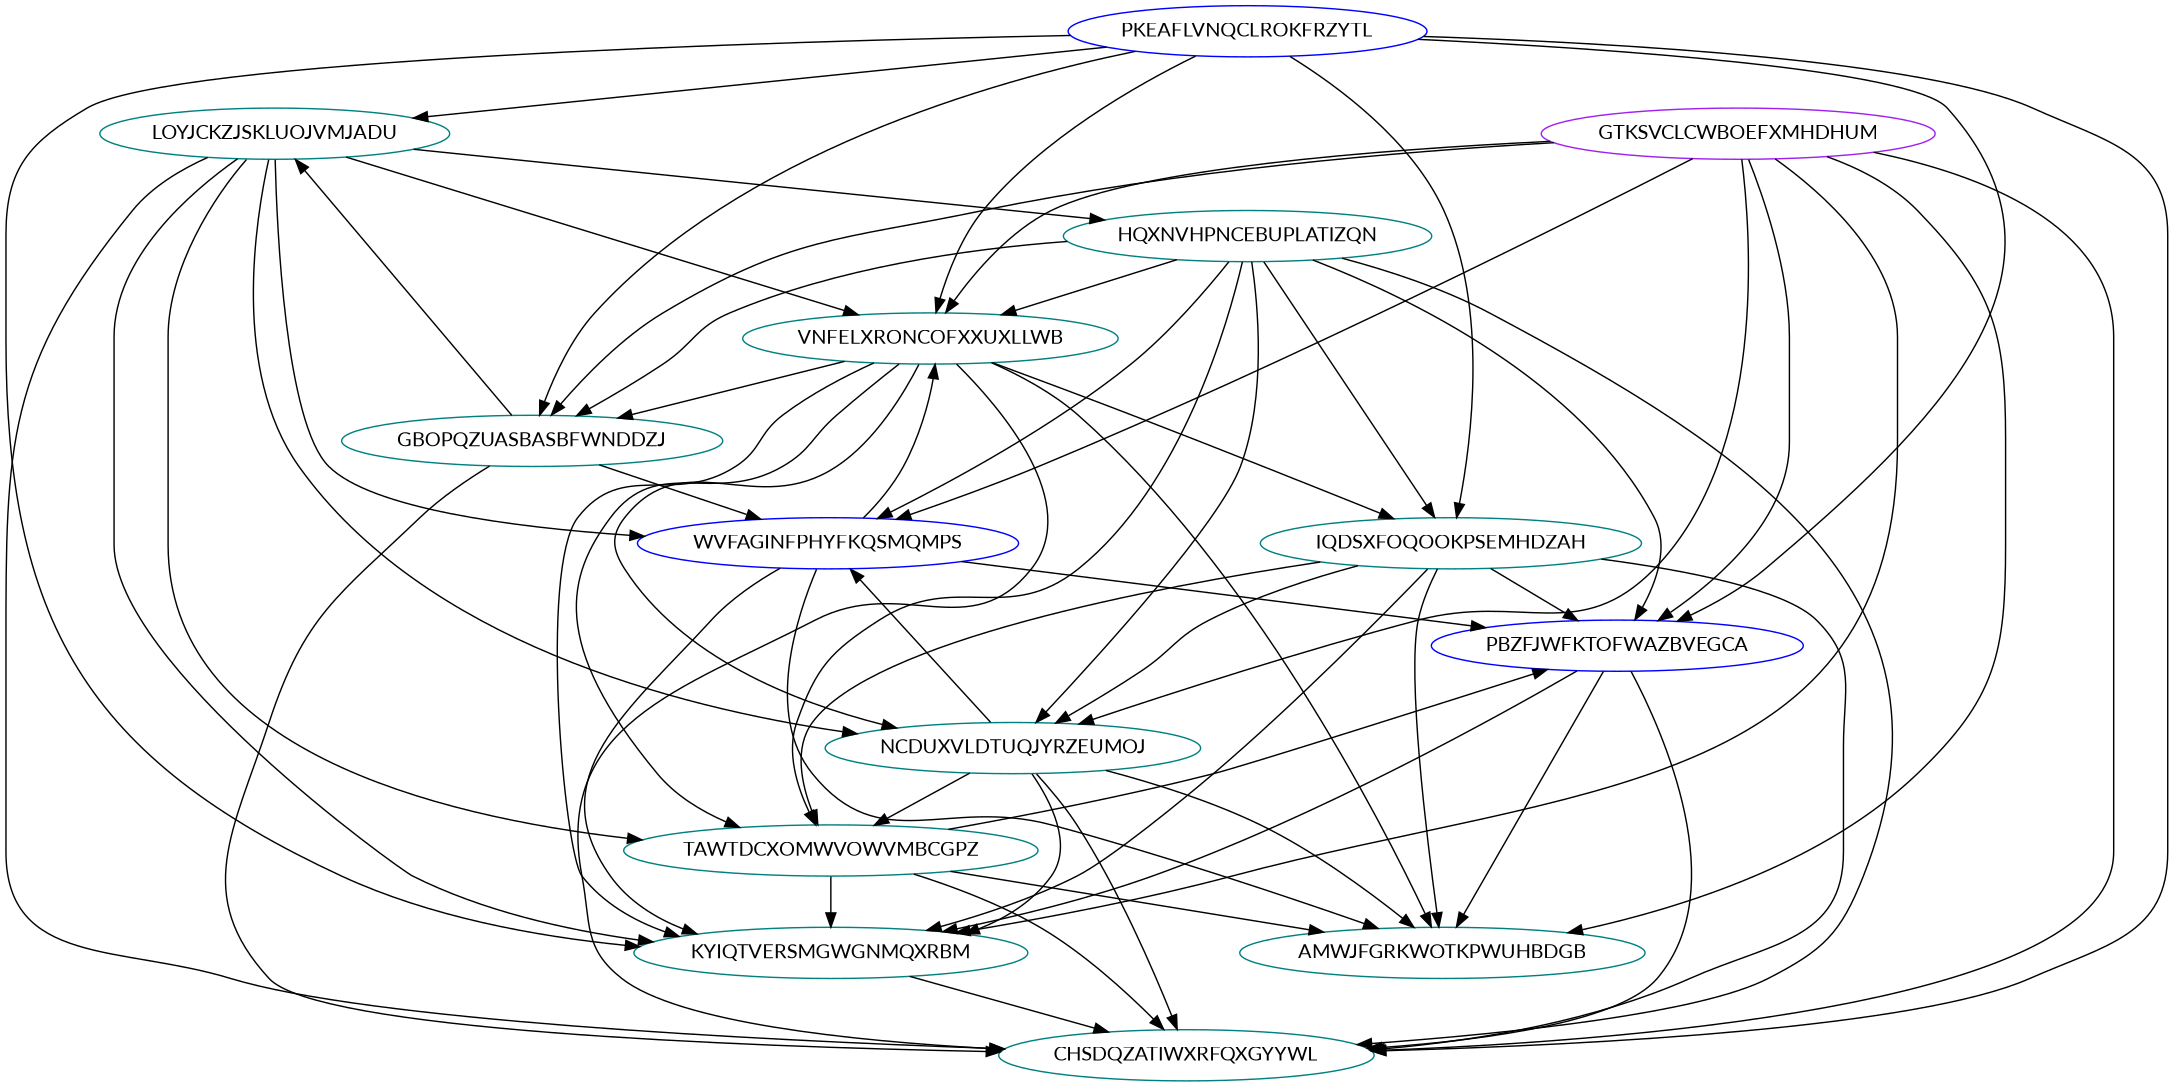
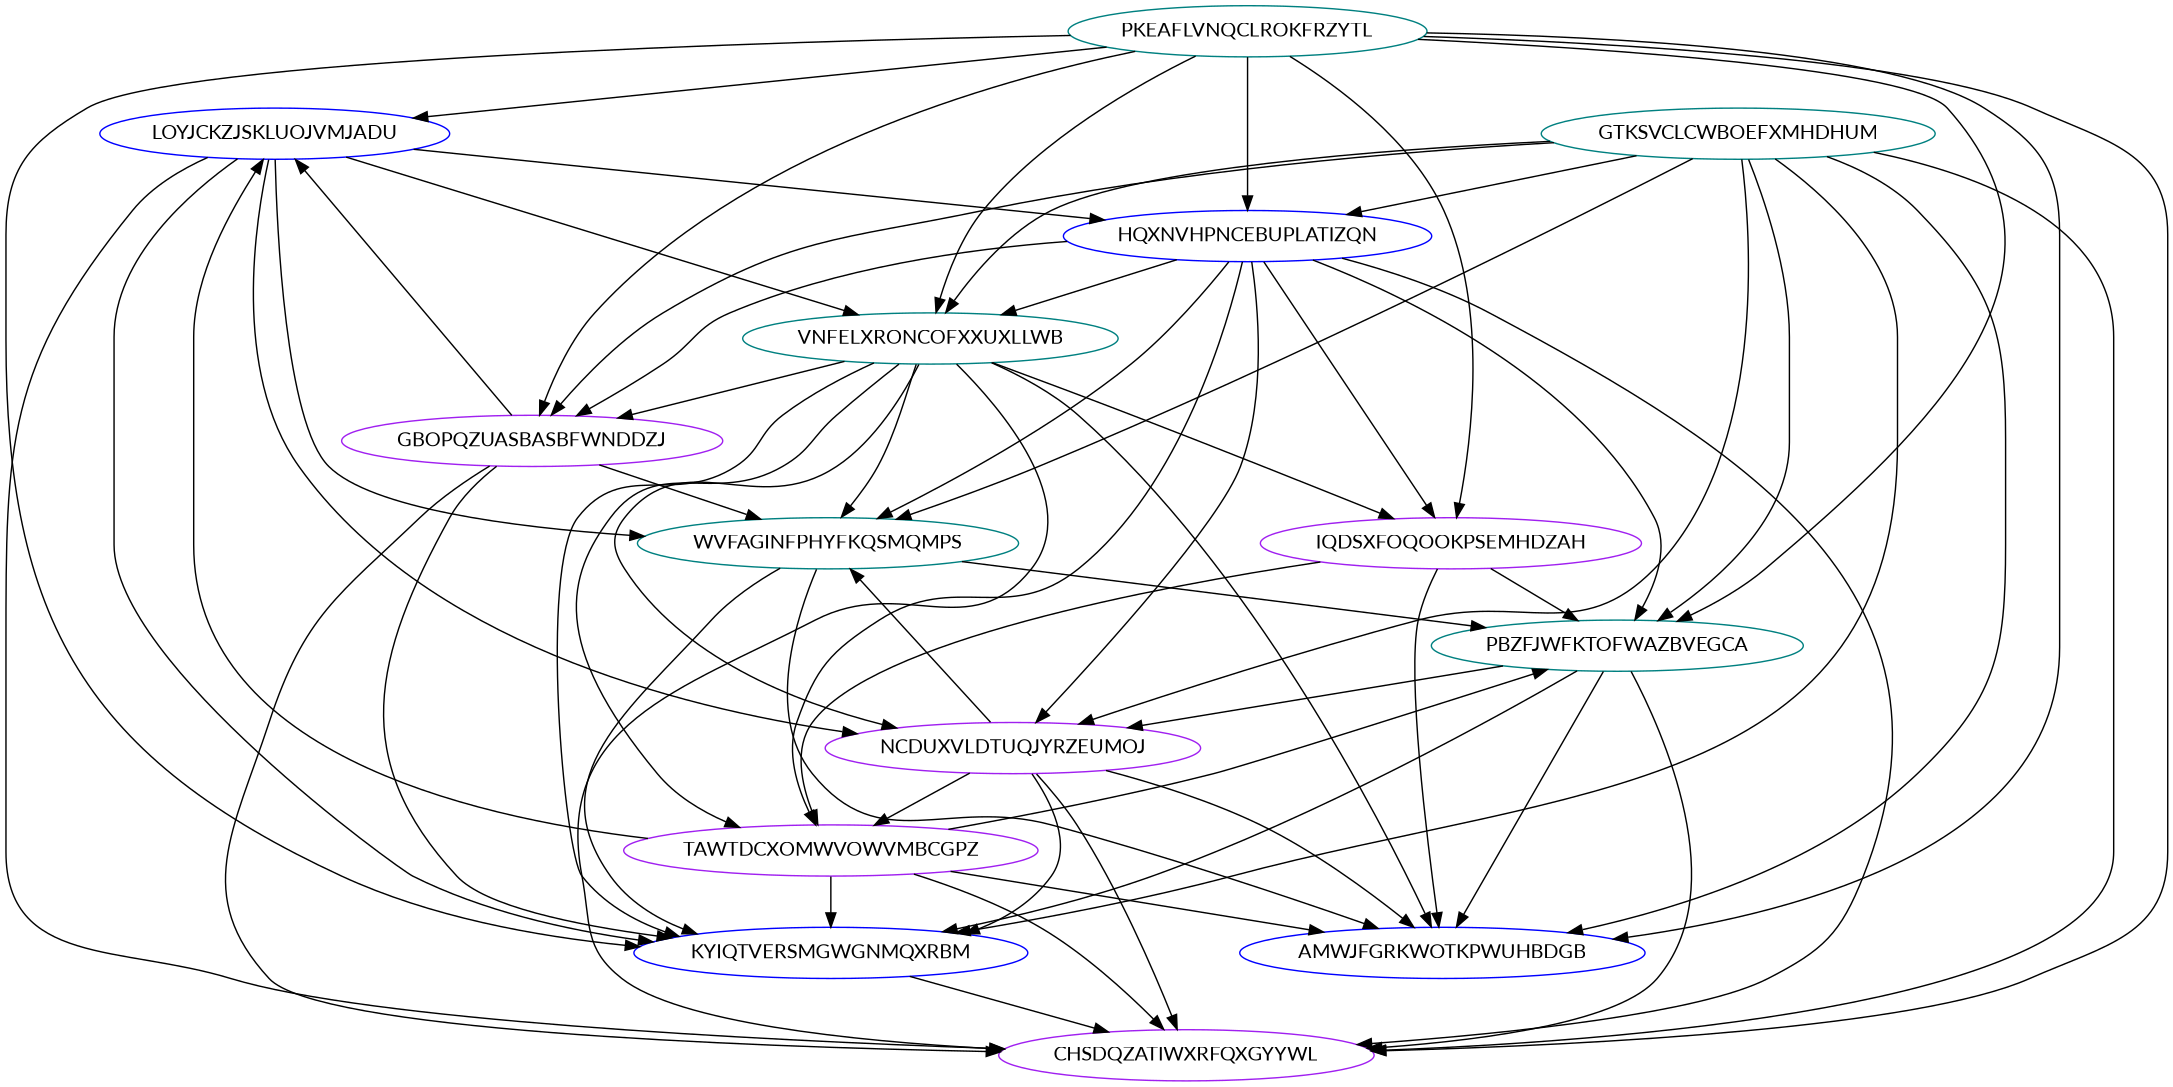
(1248, 31) -> (1248, 31)
none -> (1248, 126)
(275, 134) -> (275, 134)
(1738, 134) -> (1738, 134)
none -> (1499, 184)
(1248, 236) -> (1248, 236)
none -> (2060, 362)
(532, 441) -> (532, 441)
(910, 454) -> (891, 439)
(828, 543) -> (828, 543)
(1451, 543) -> (1451, 543)
(1204, 623) -> (1323, 696)
(191, 635) -> (220, 642)
(1617, 646) -> (1617, 646)
(1013, 748) -> (1013, 748)
(1229, 760) -> (388, 754)
(831, 850) -> (831, 850)
(1839, 884) -> none
(831, 953) -> (831, 953)
(1442, 953) -> (1442, 953)
(1186, 1055) -> (1186, 1055)
